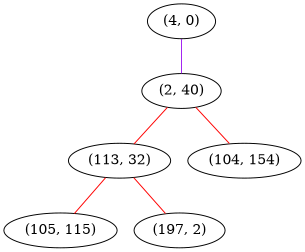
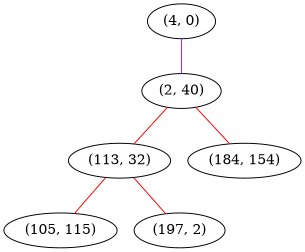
(244, 161) -> (244, 161)
